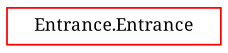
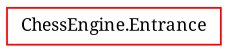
(114, 26) -> (114, 26)
